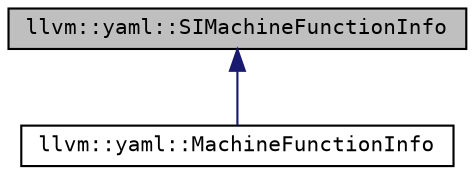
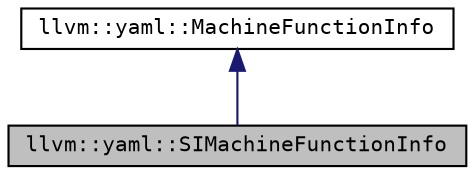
(237, 98) -> (237, 98)
